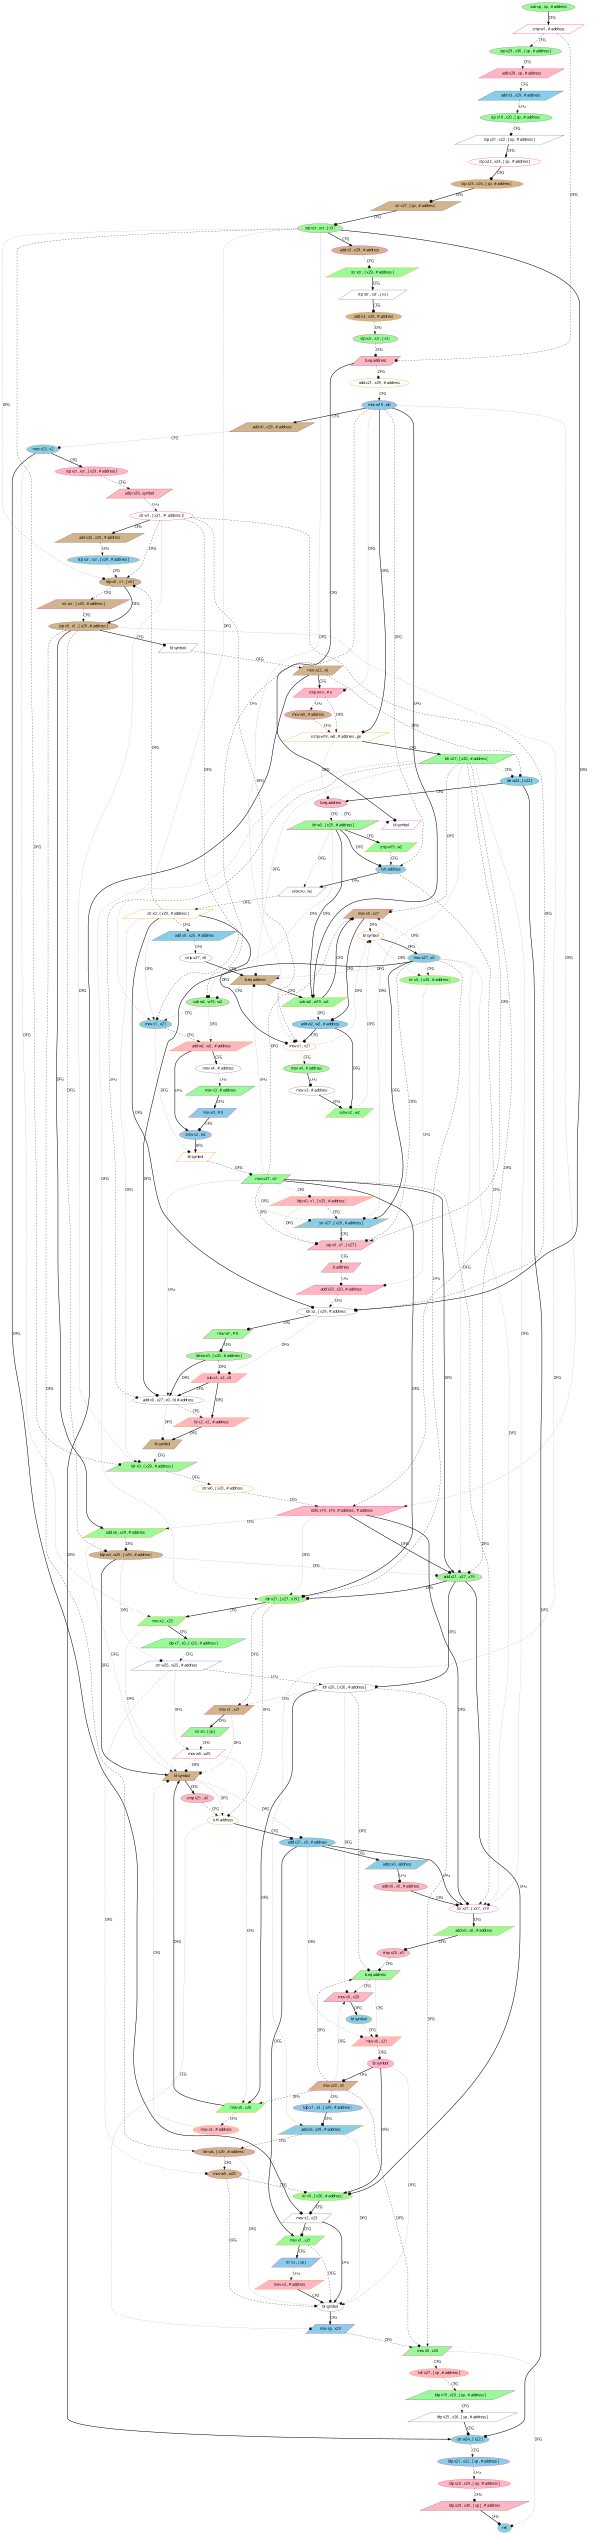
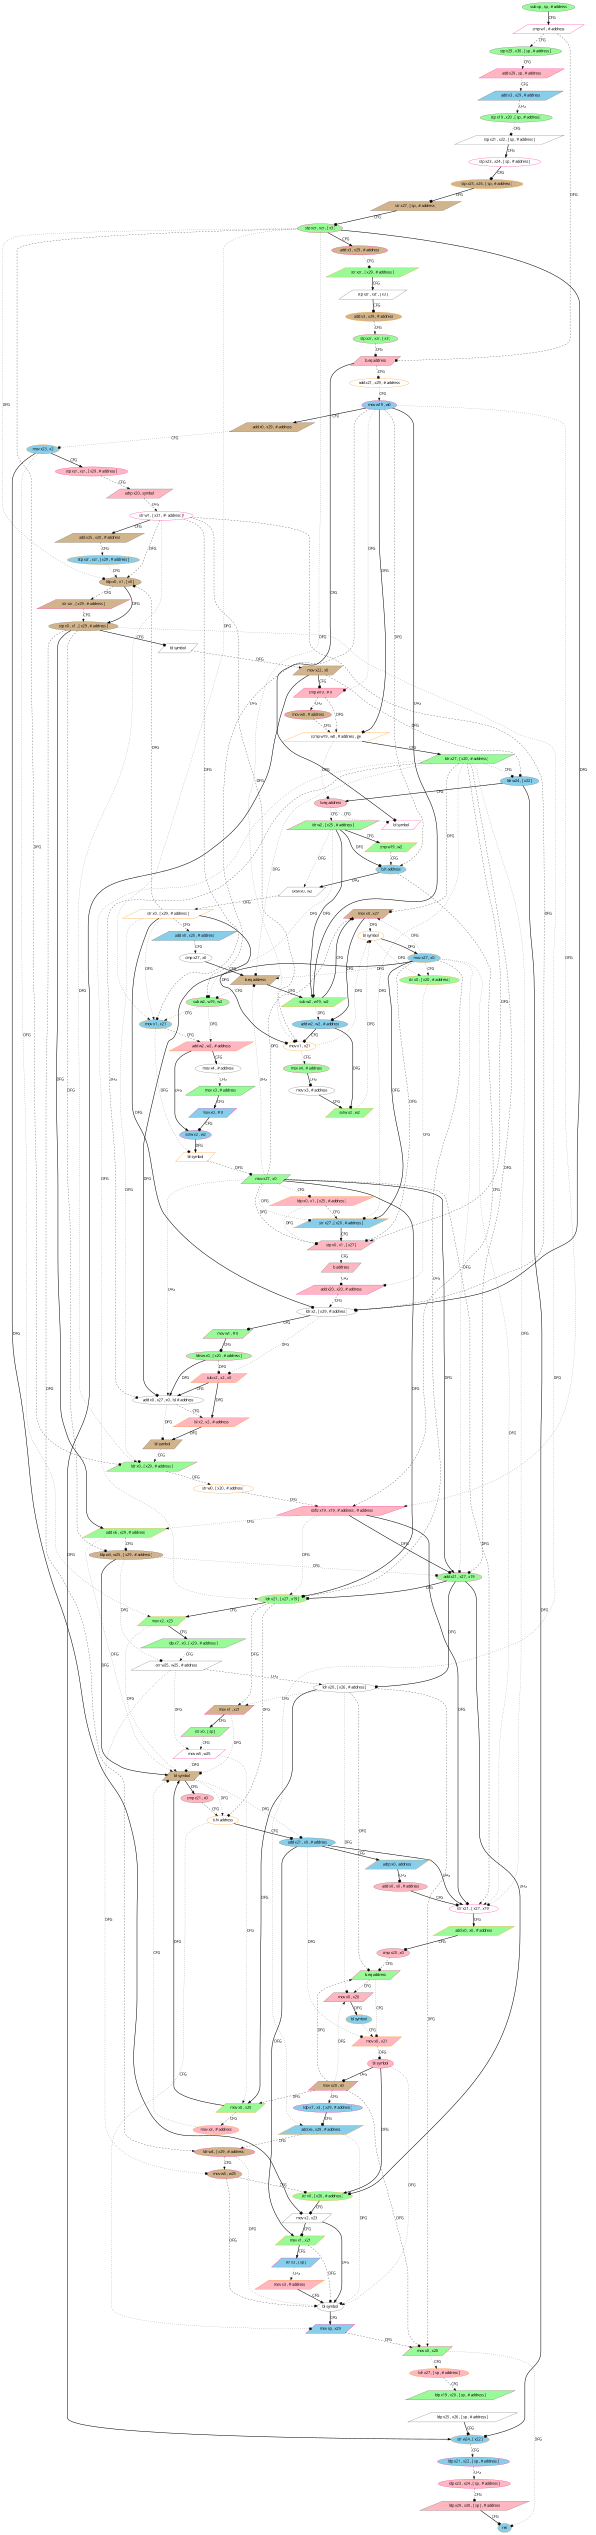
(156, 505) -> (156, 505)
(319, 680) -> (319, 680)
(461, 2405) -> none
